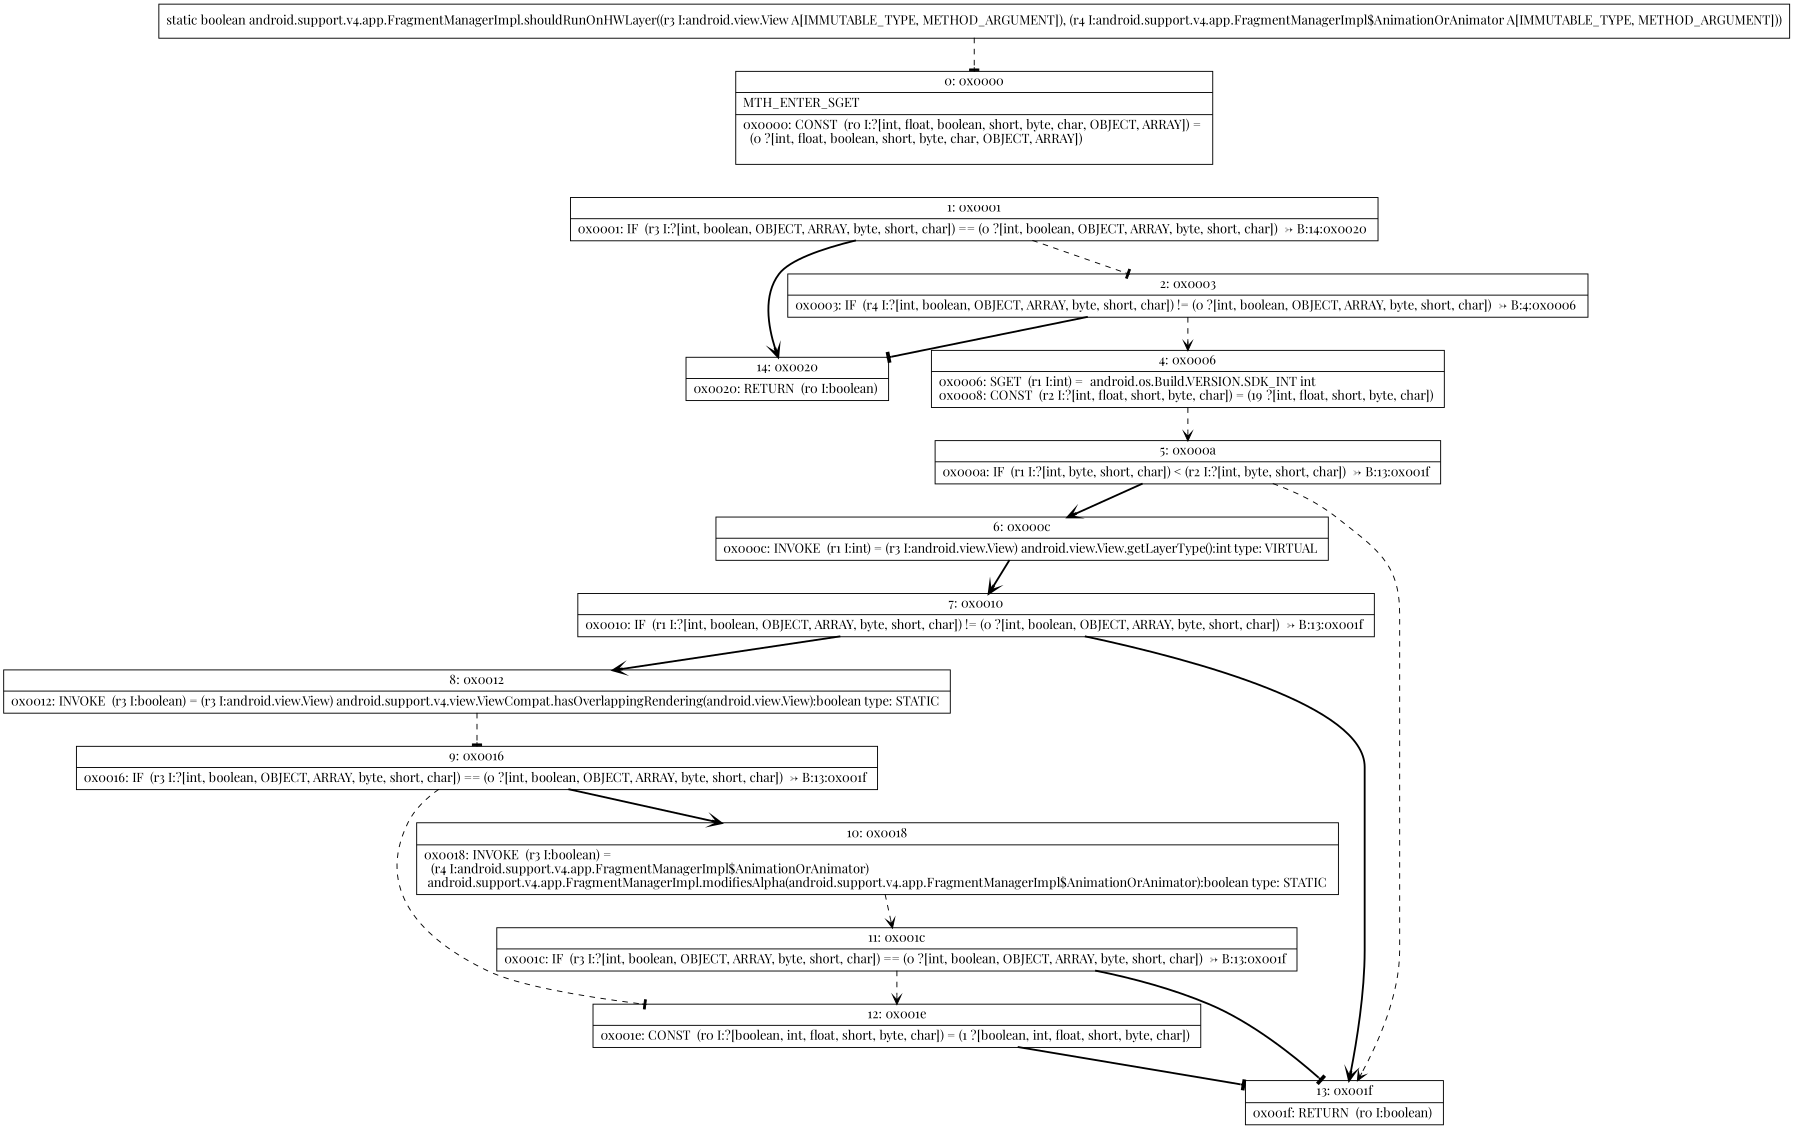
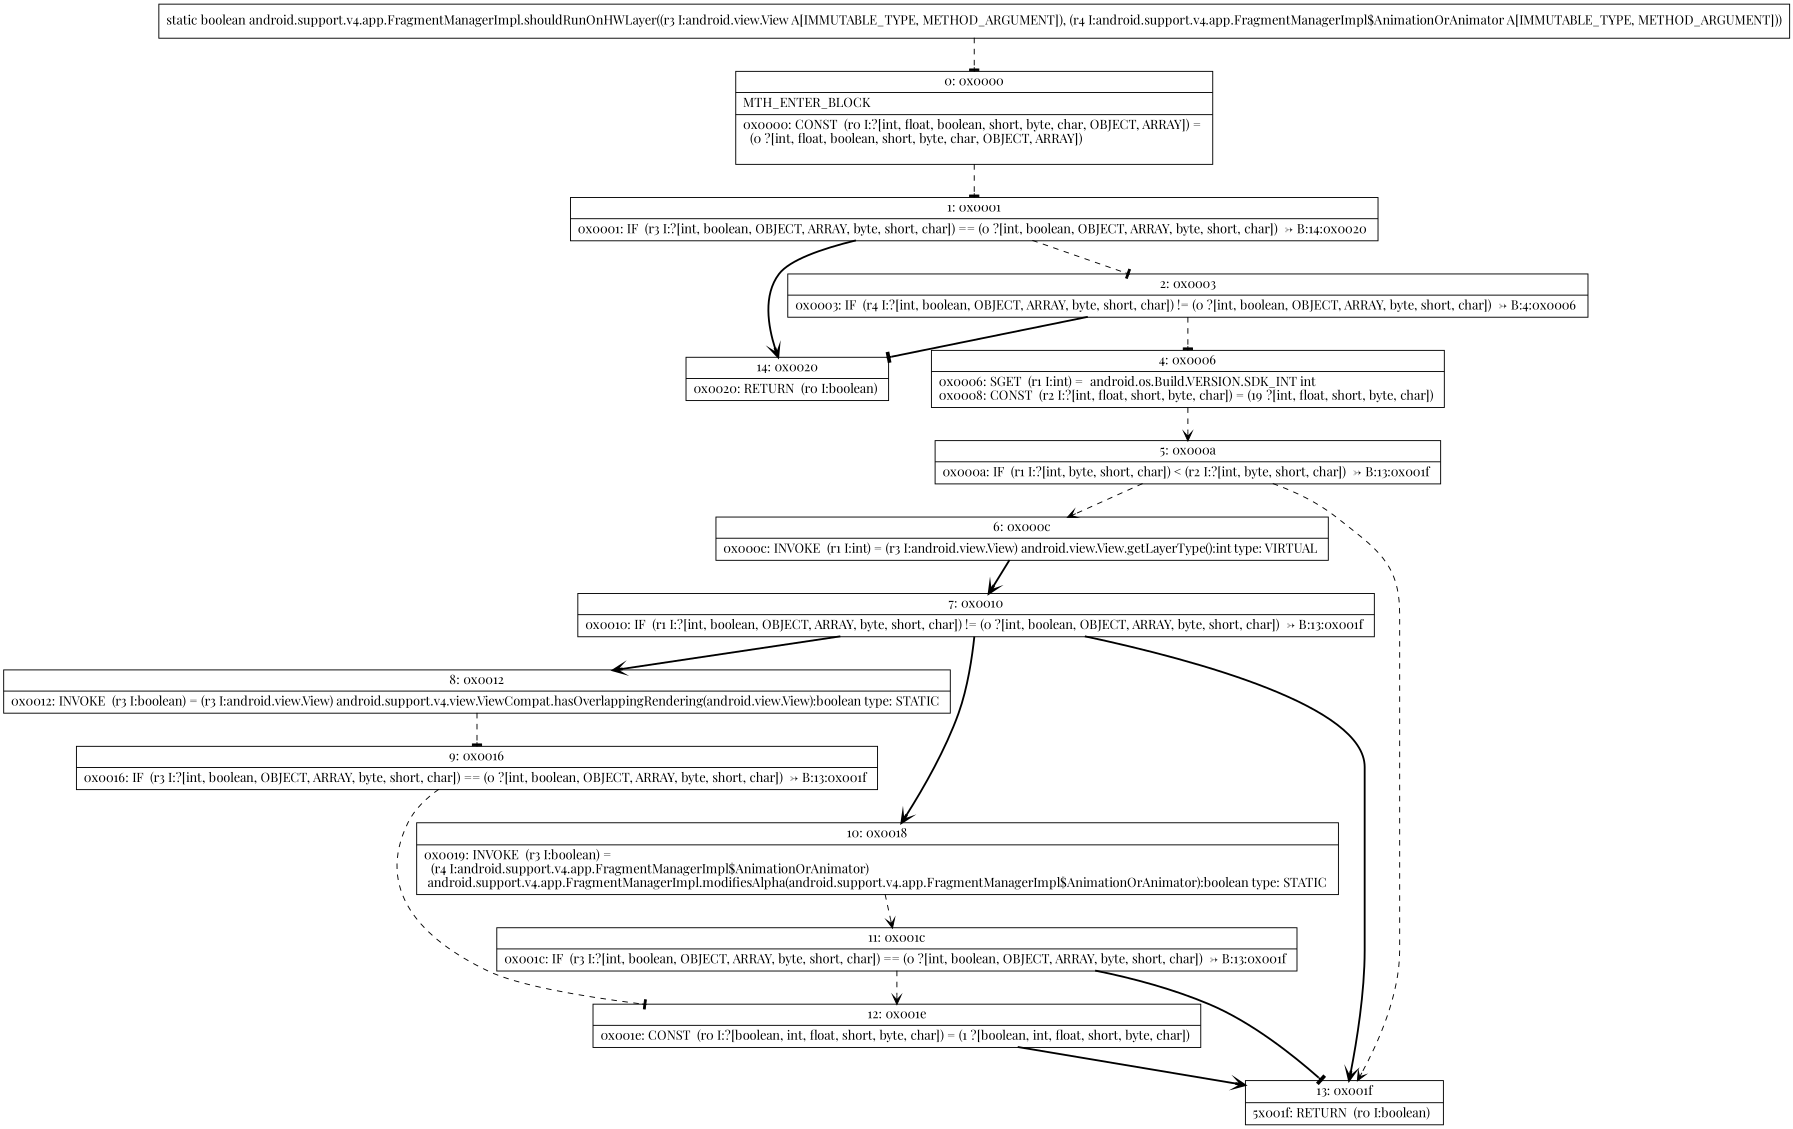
(802, 103) -> (807, 103)
none -> (974, 179)
(1188, 332) -> (1188, 332)
(1109, 499) -> (1109, 499)
(640, 805) -> (952, 730)
(520, 855) -> (520, 855)
(1129, 1066) -> (1129, 1066)
(1344, 1113) -> (1343, 1113)
